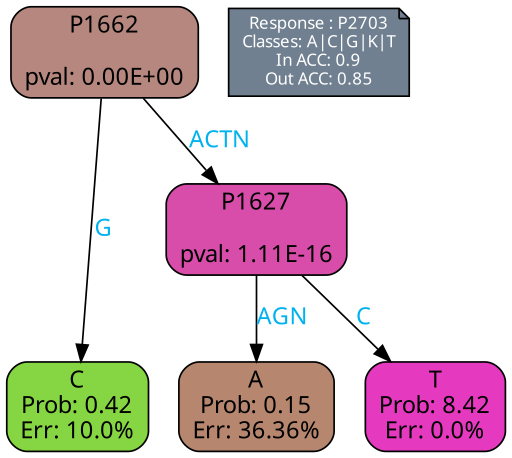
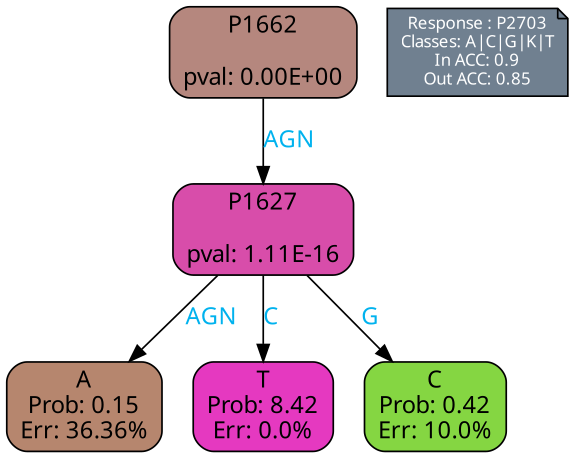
(220, 141) -> (289, 141)
(92, 221) -> (344, 312)
